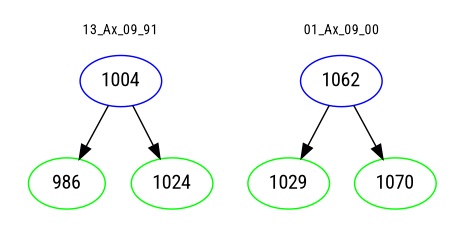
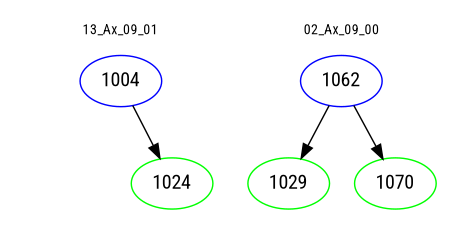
(121, 31) -> (121, 31)
(342, 31) -> (342, 31)
(67, 183) -> none
